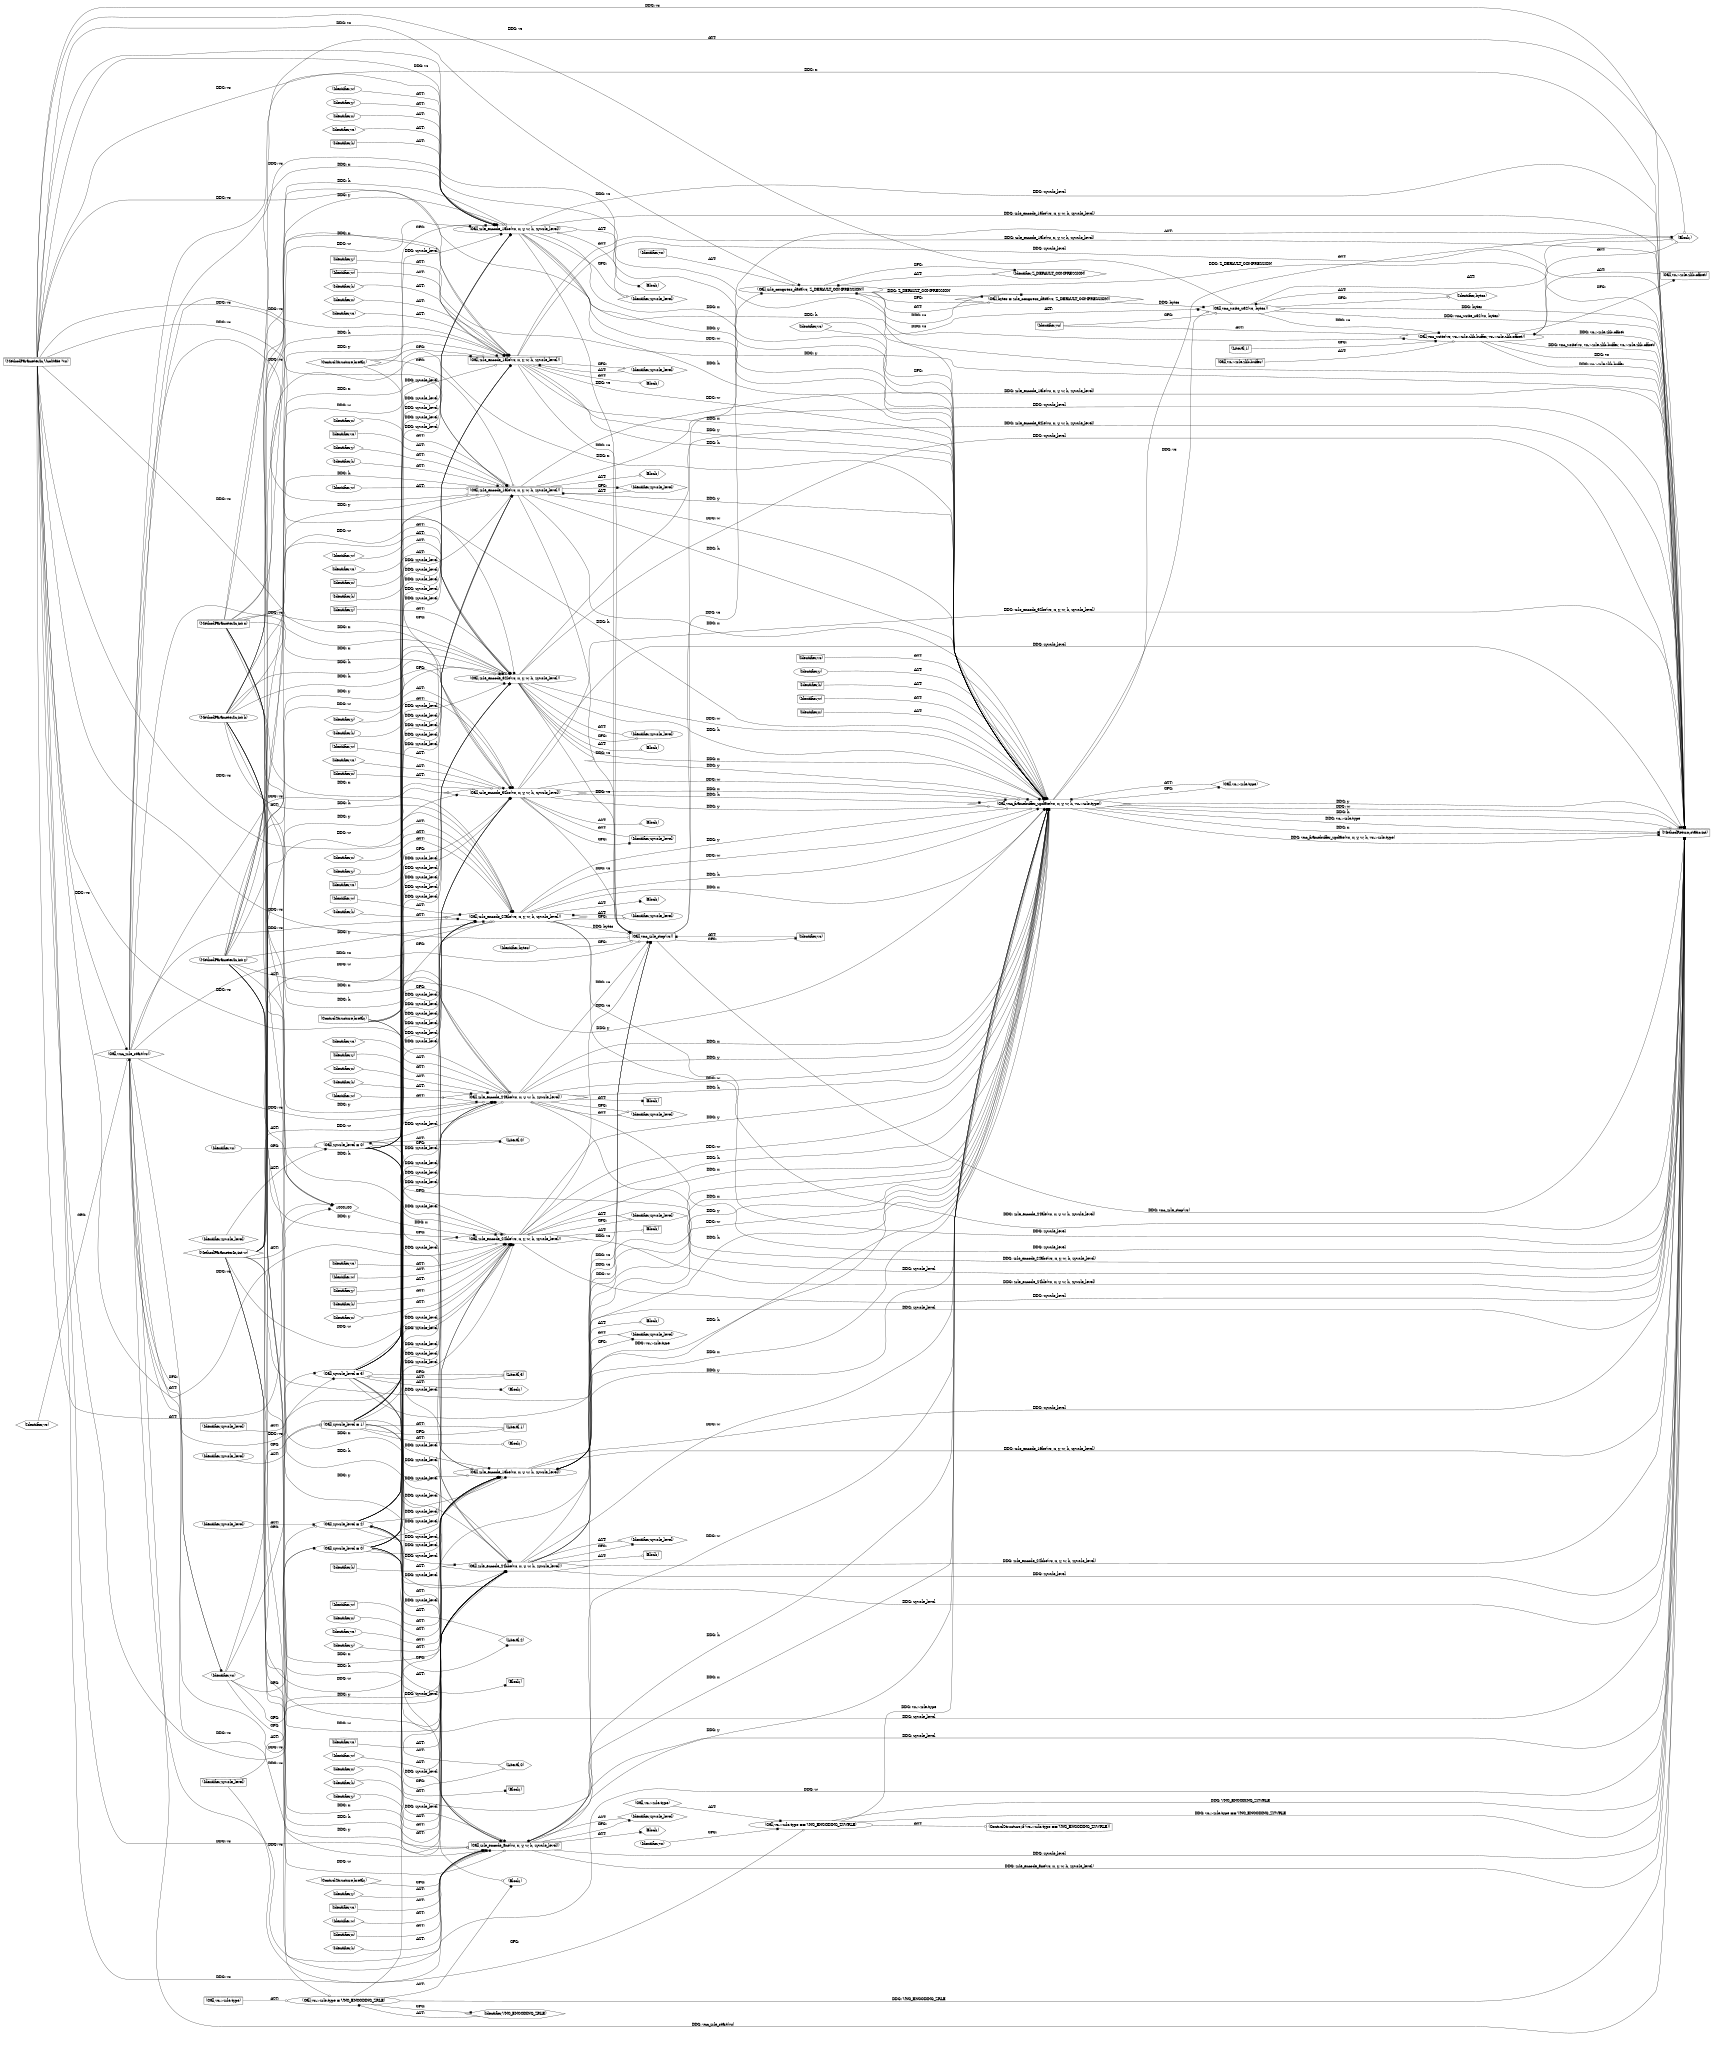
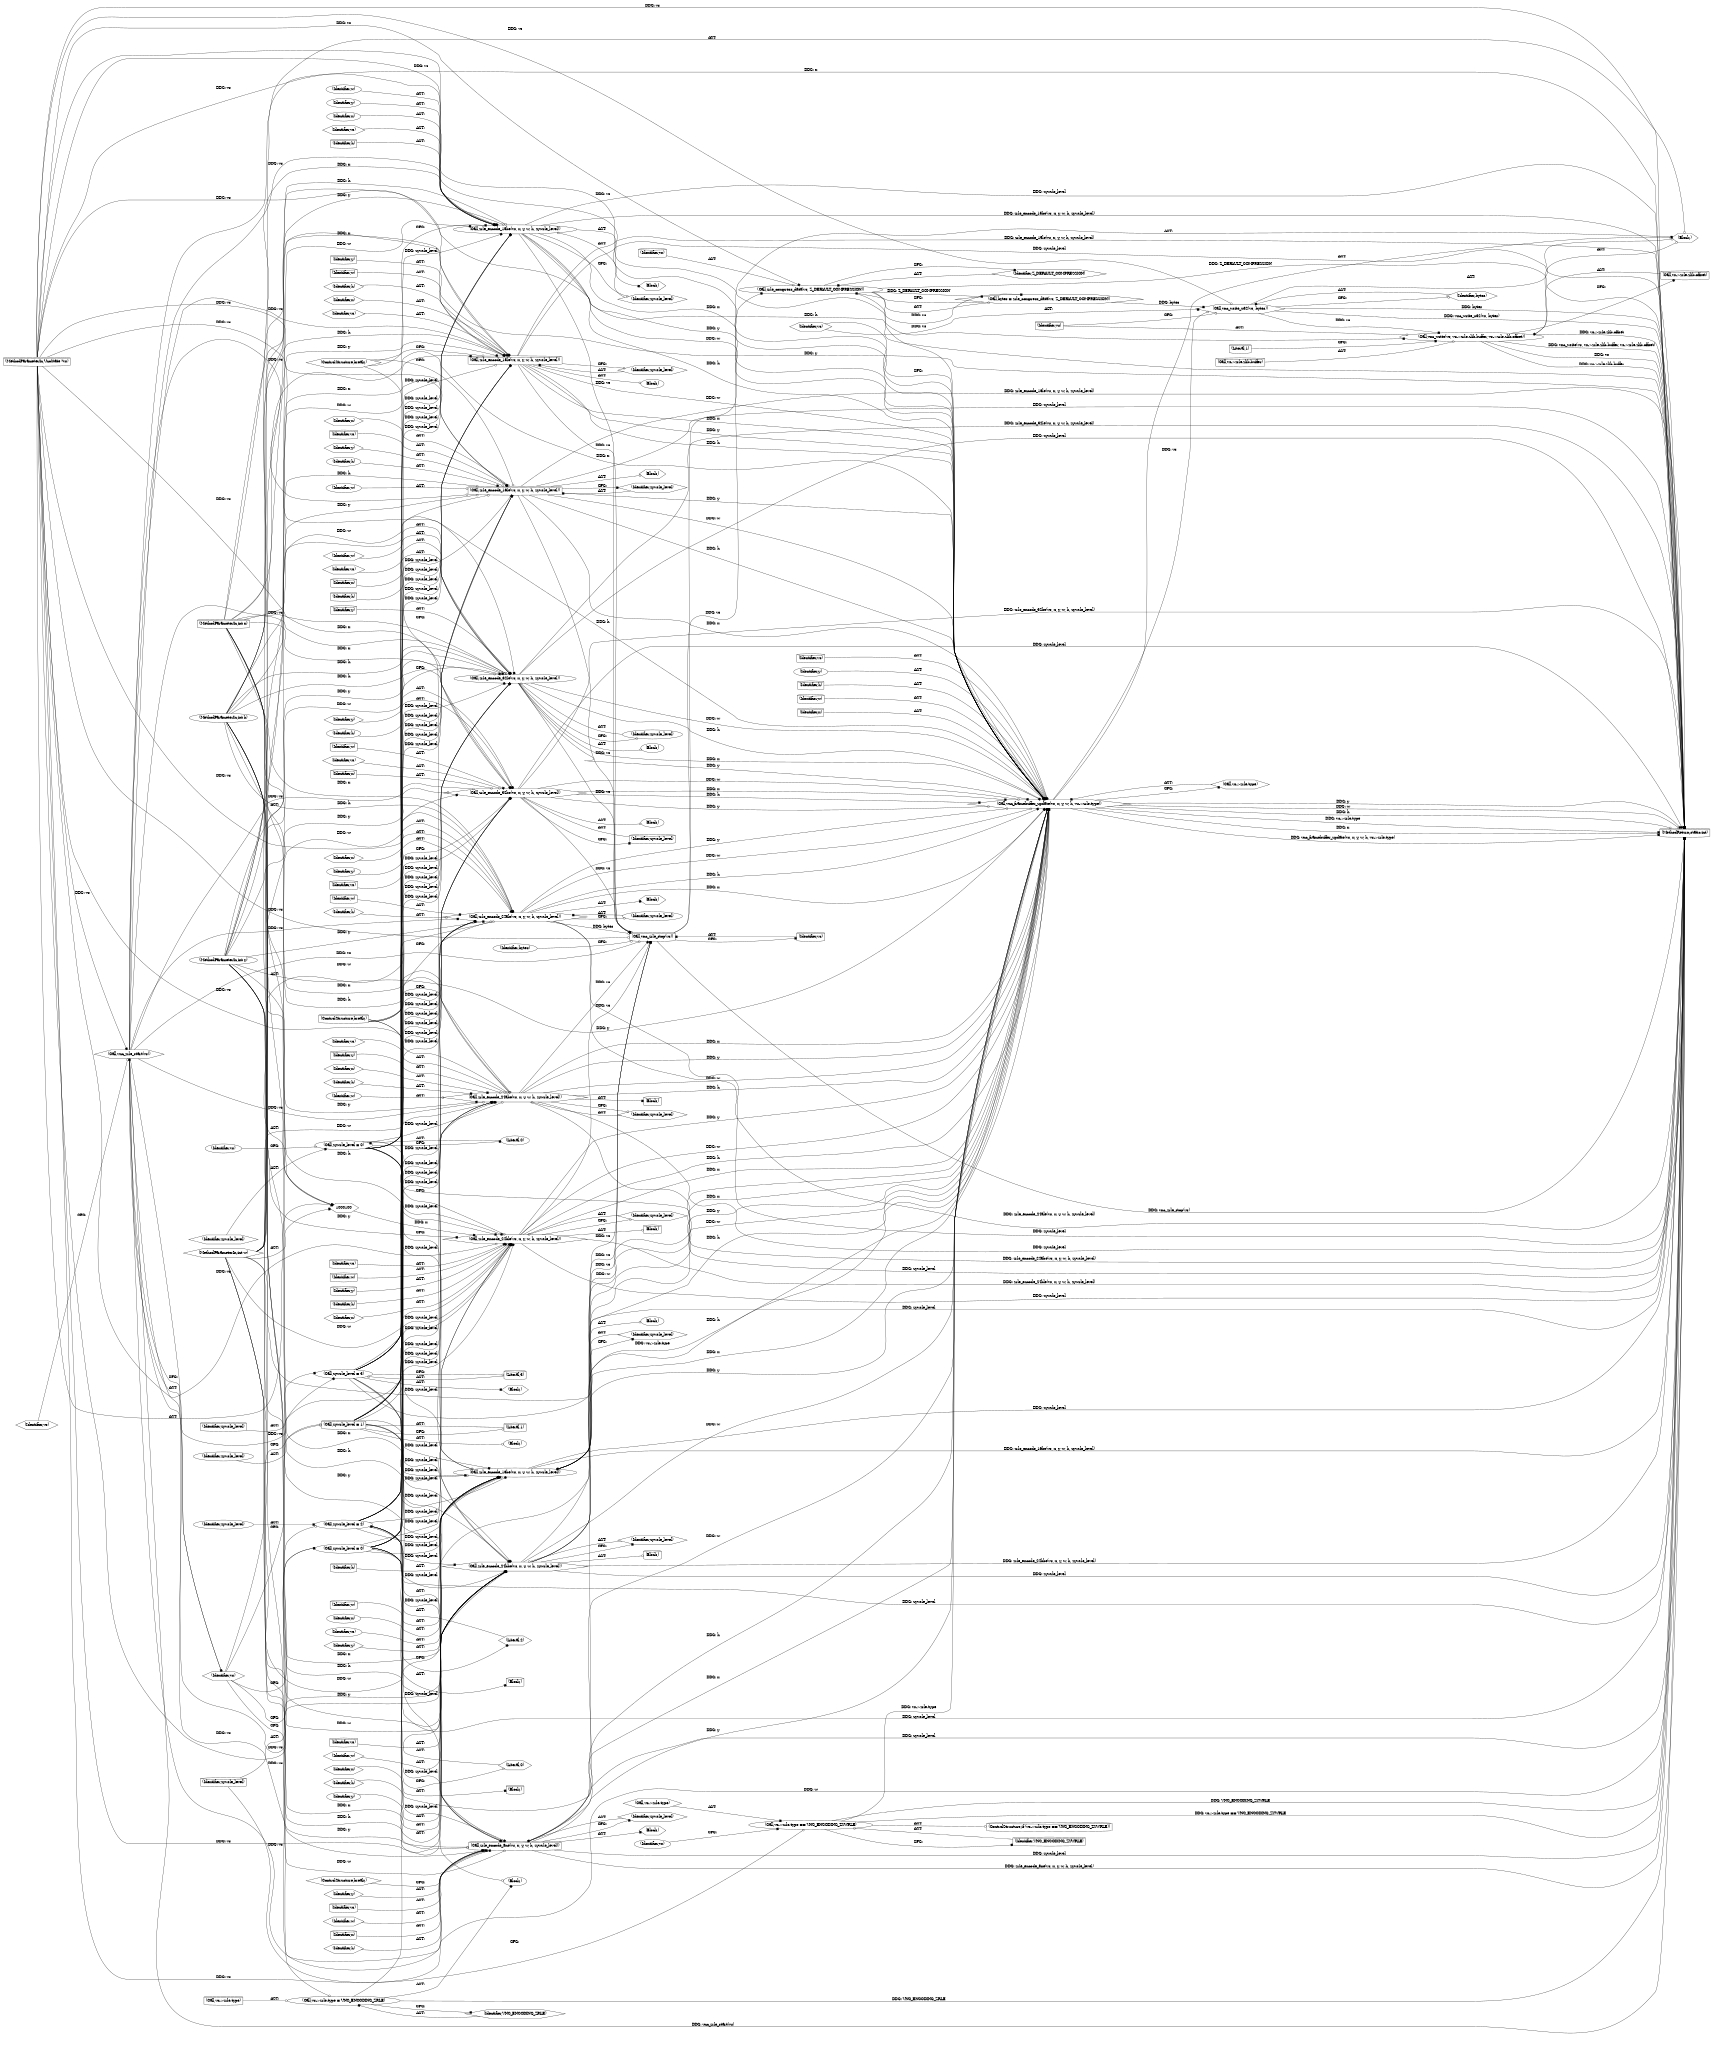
none -> (407, 1474)
none -> (1049, 1842)
